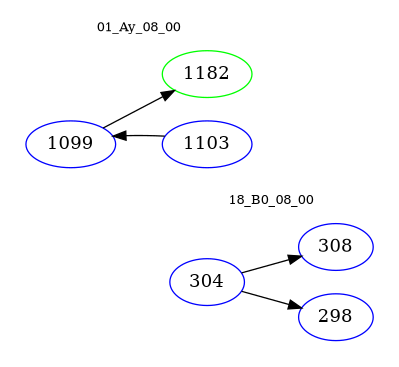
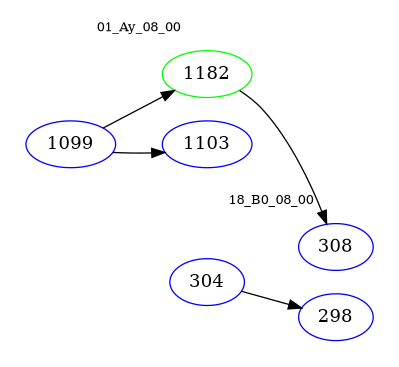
(145, 136) -> (132, 153)
(265, 266) -> (289, 145)
